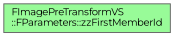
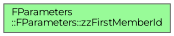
(87, 18) -> (87, 18)
